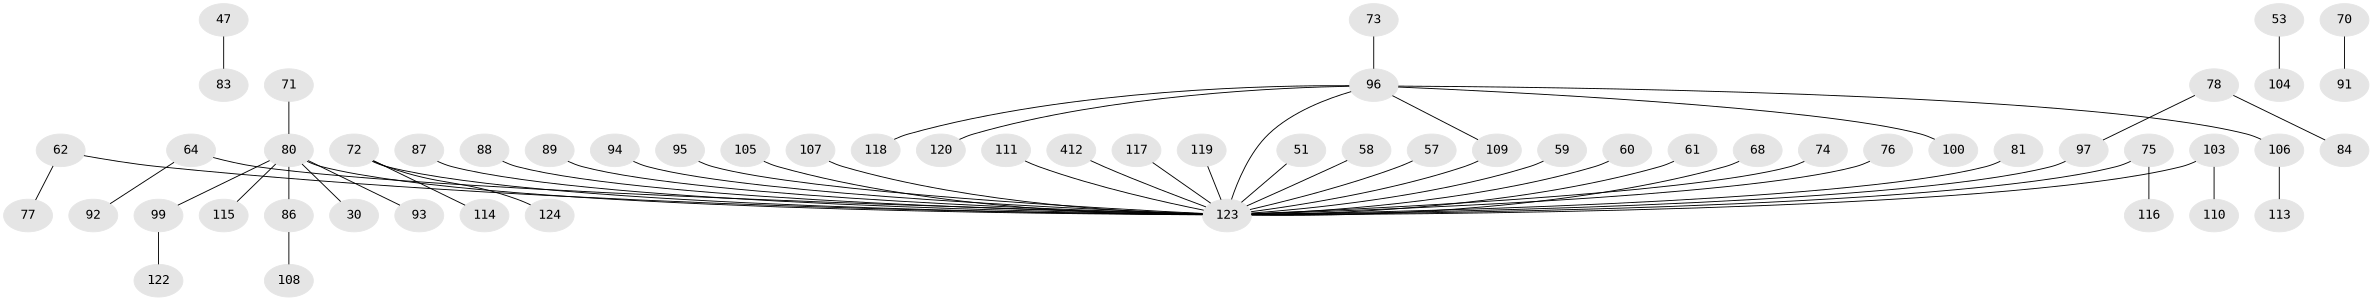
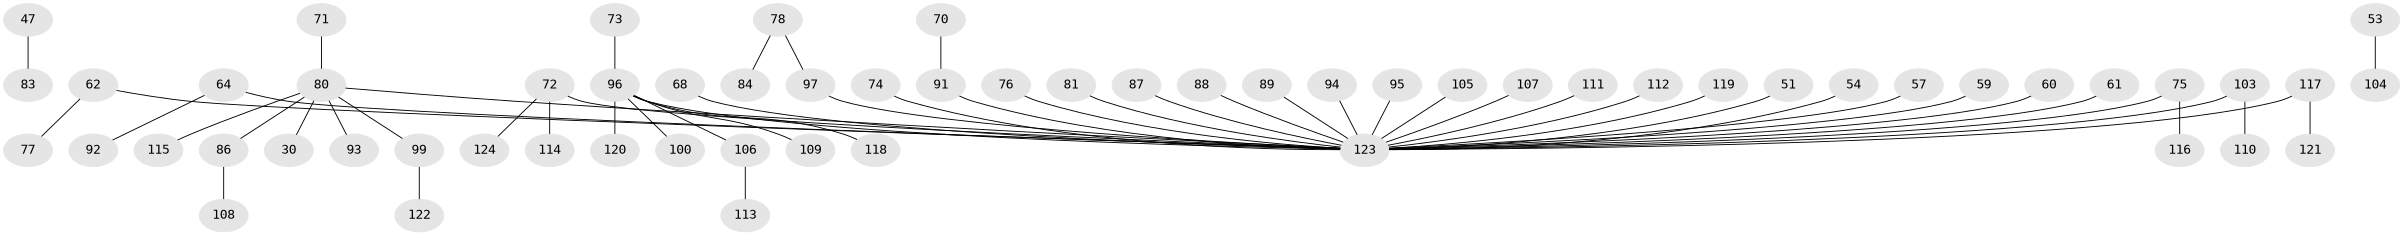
(1071, 150) -> (1658, 85)
(1366, 150) -> (1854, 85)
none -> (2310, 150)
(1366, 192) -> (1091, 127)
